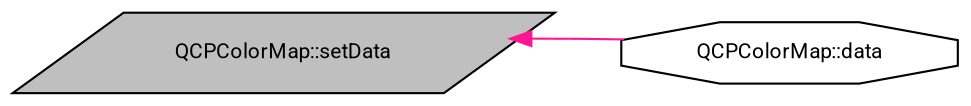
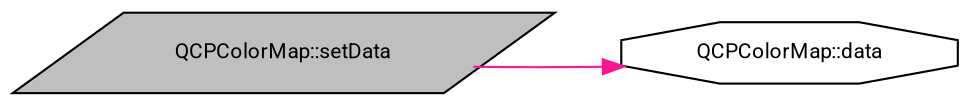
(578, 39) -> (538, 67)
